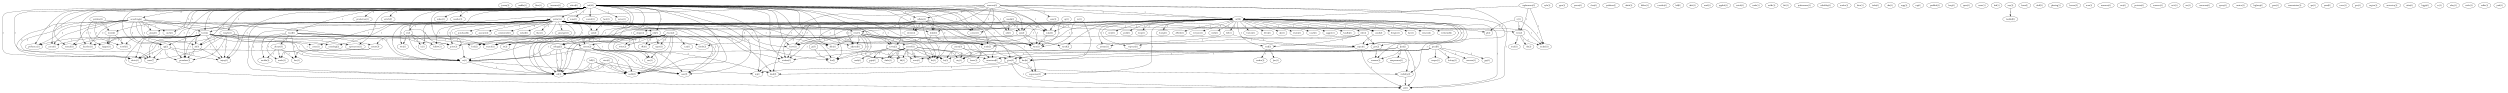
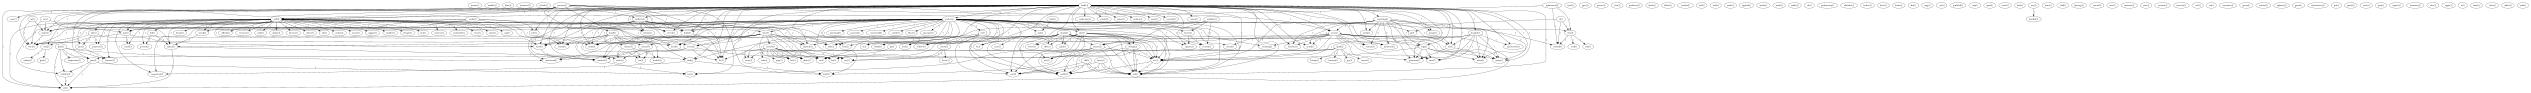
(557, 38) -> (562, 22)
